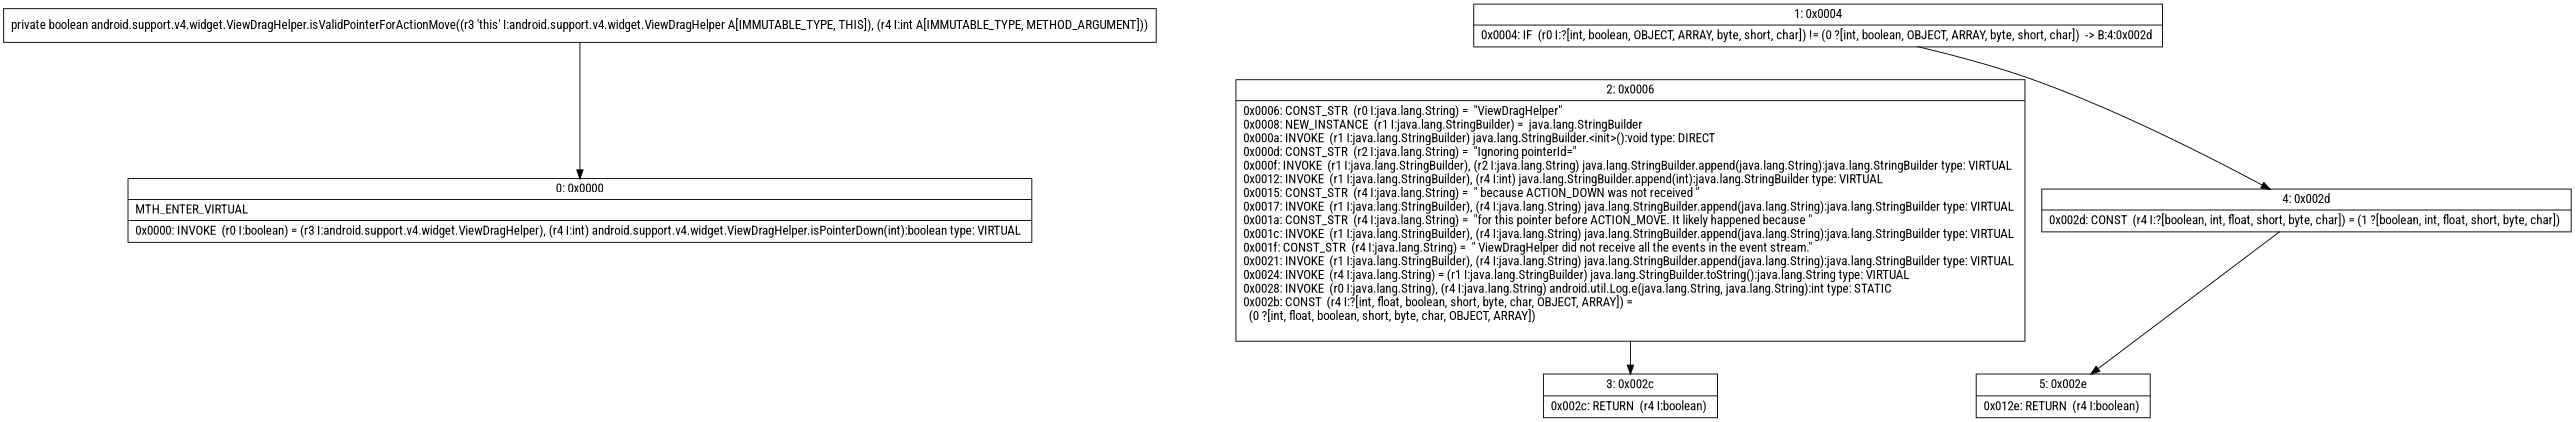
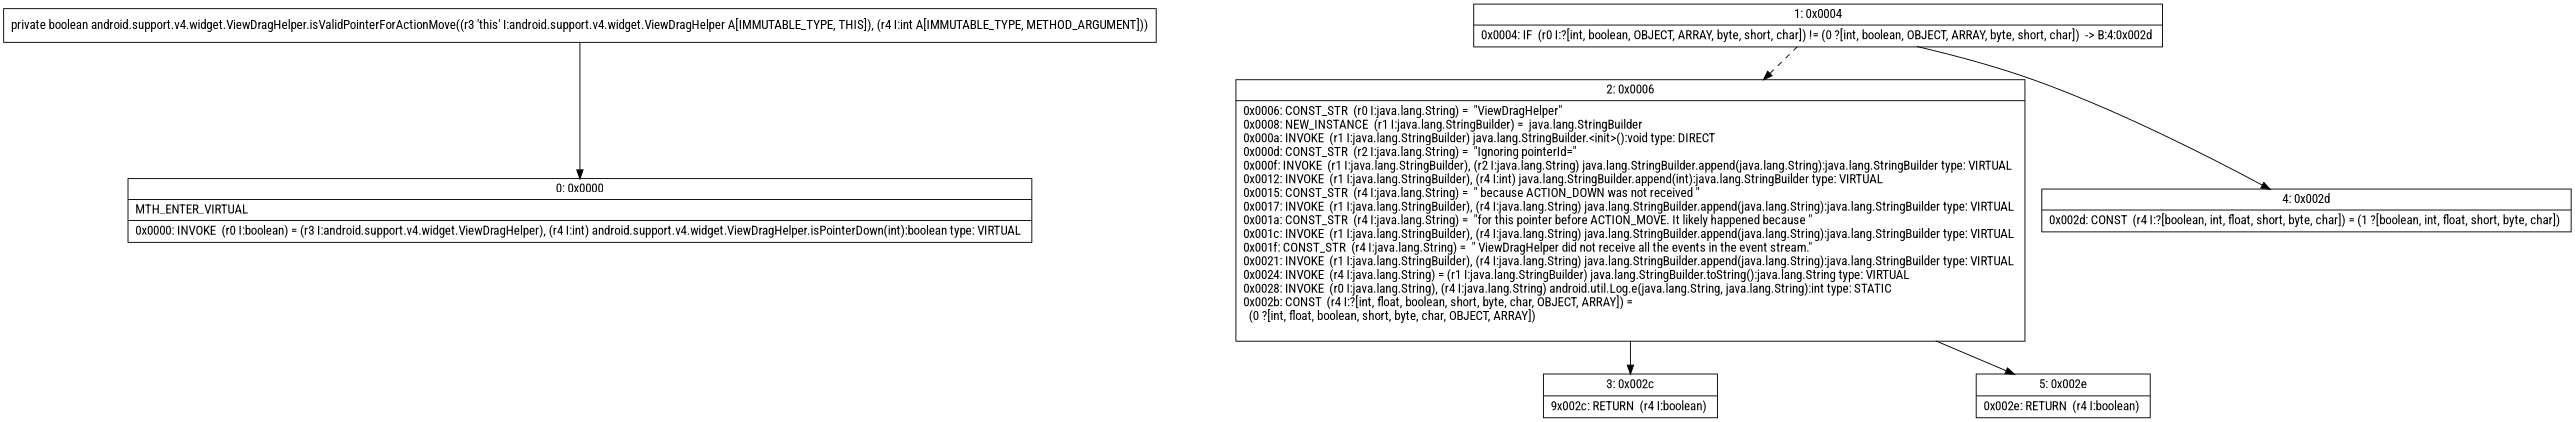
none -> (1784, 60)
(2189, 300) -> (1971, 356)
(1630, 406) -> (1630, 406)
(2063, 406) -> (2063, 406)
